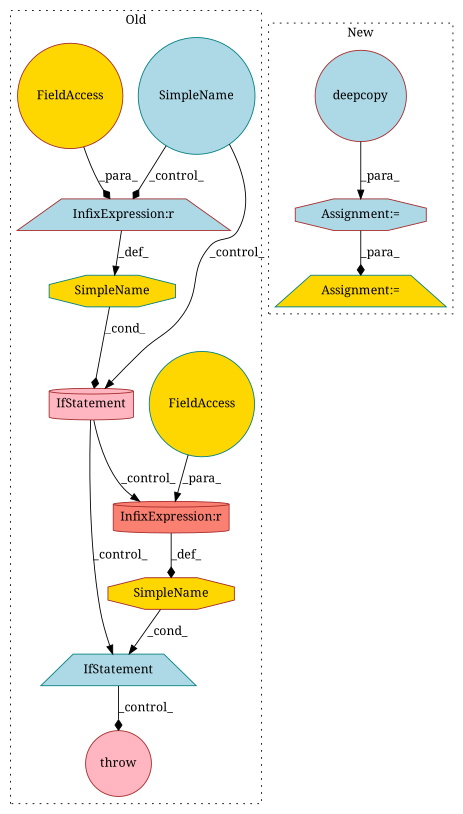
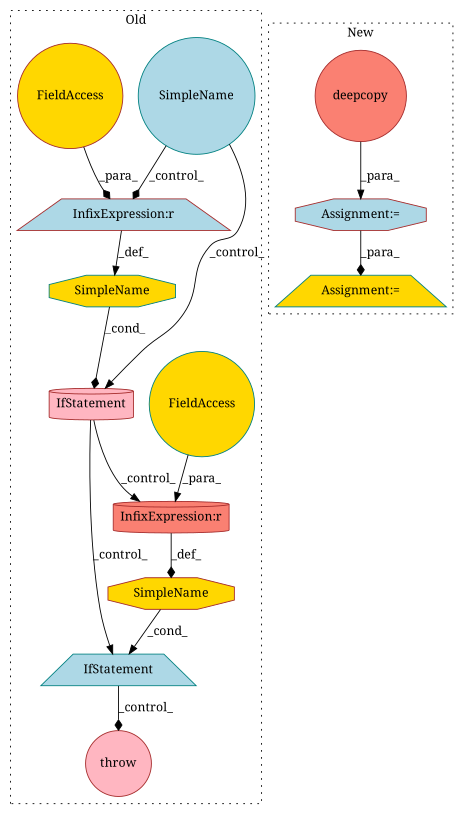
(361, 96) -> (361, 96)
